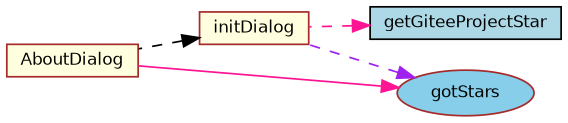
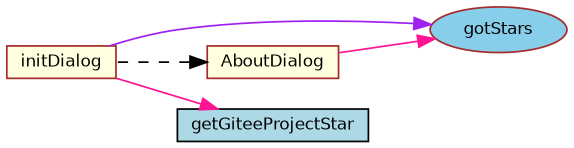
(331, 26) -> (159, 91)
(160, 45) -> (153, 62)
(353, 58) -> (260, 23)
